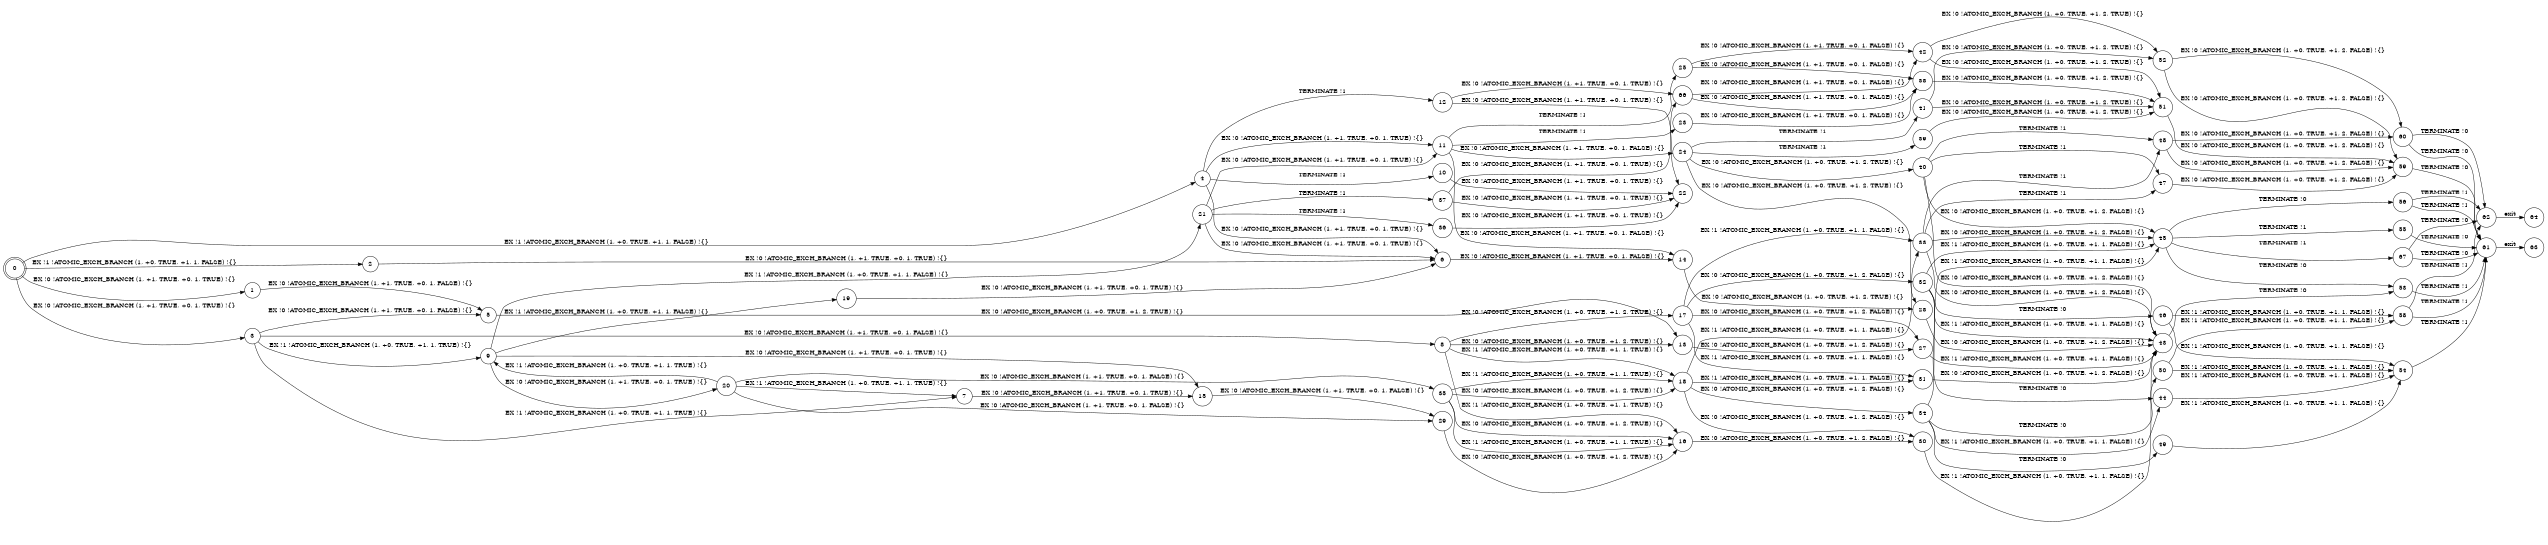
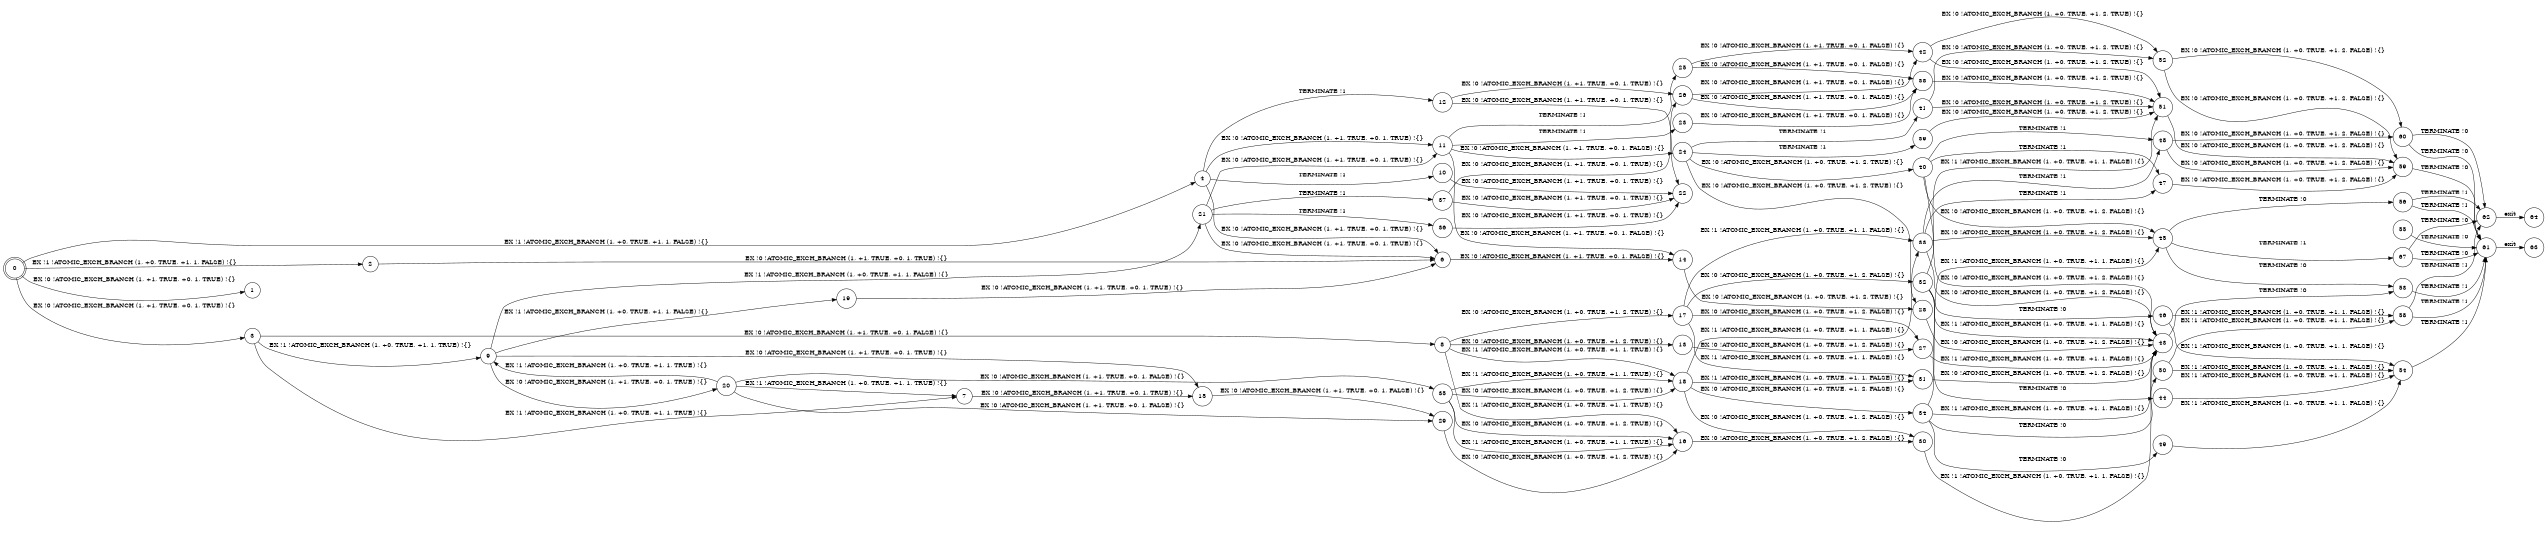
(1683, 95) -> (1683, 95)
(2281, 234) -> none
(2034, 250) -> (2016, 168)
(488, 315) -> none
(2047, 455) -> (2069, 419)
